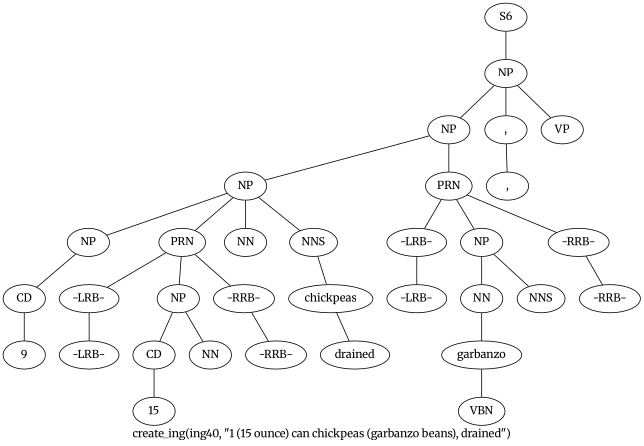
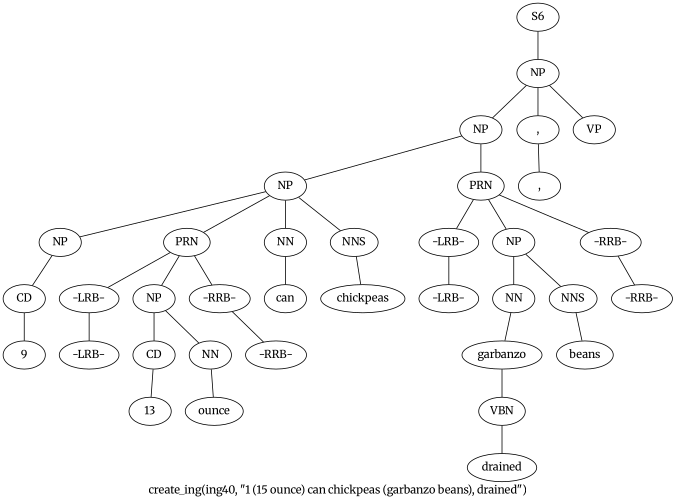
none -> (285, 299)
(343, 327) -> (502, 440)
none -> (585, 355)
(154, 411) -> (150, 411)
none -> (214, 411)
